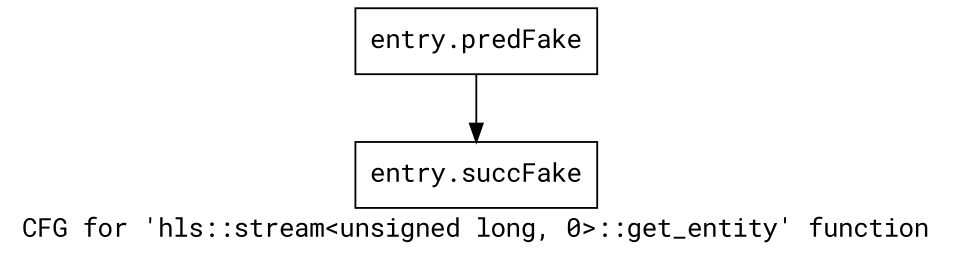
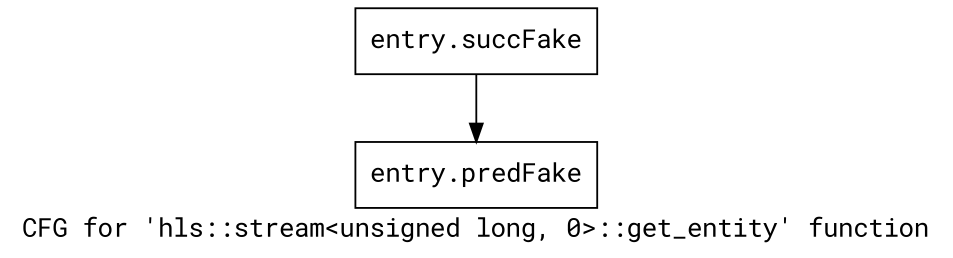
(476, 99) -> (476, 99)
